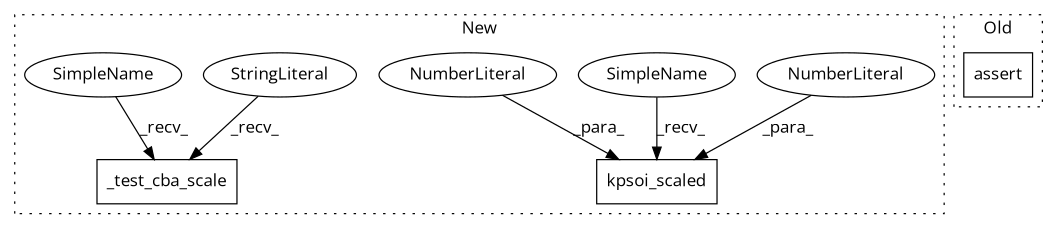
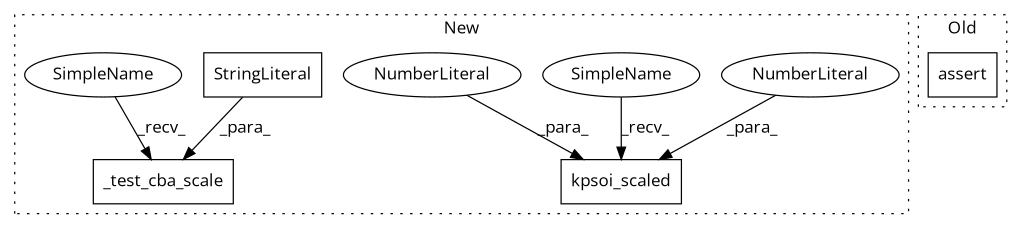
(280, 75) -> (263, 75)
(255, 128) -> (246, 128)
